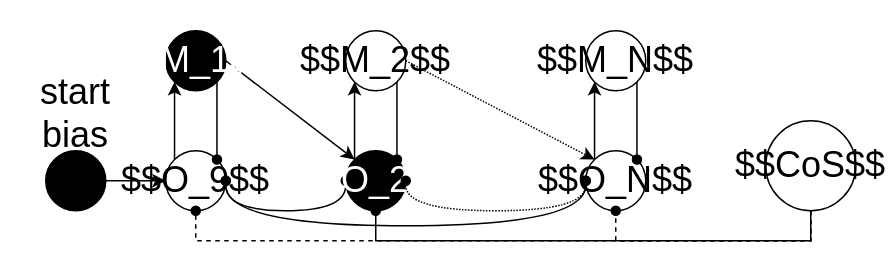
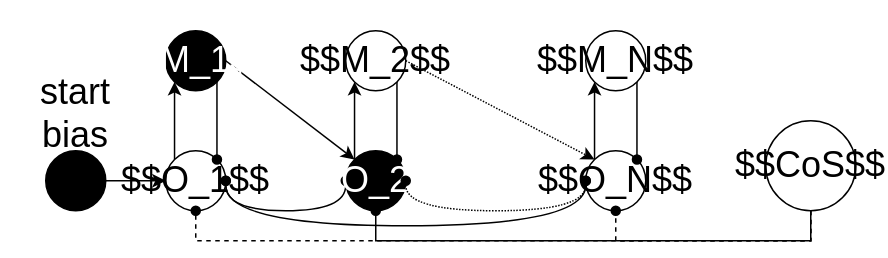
(196, 181) -> (196, 181)
